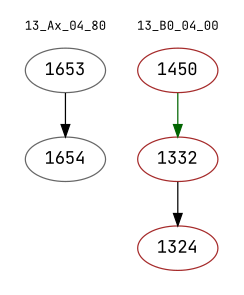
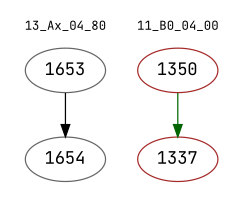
(178, 27) -> (178, 27)
(178, 70) -> (178, 70)
(178, 159) -> (178, 159)
(178, 248) -> none
